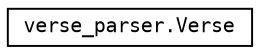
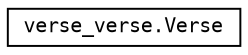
(130, 27) -> (124, 27)
